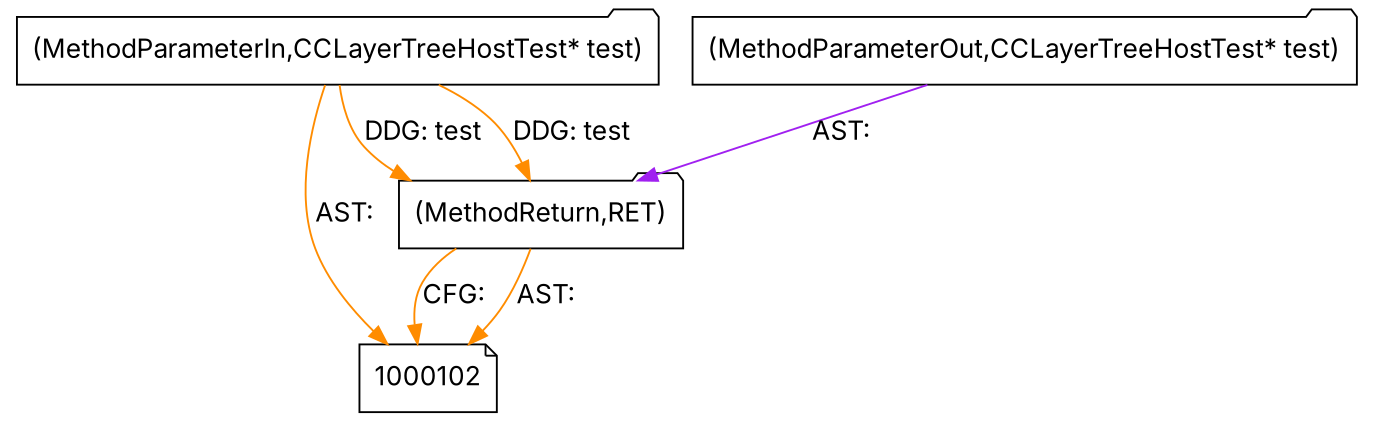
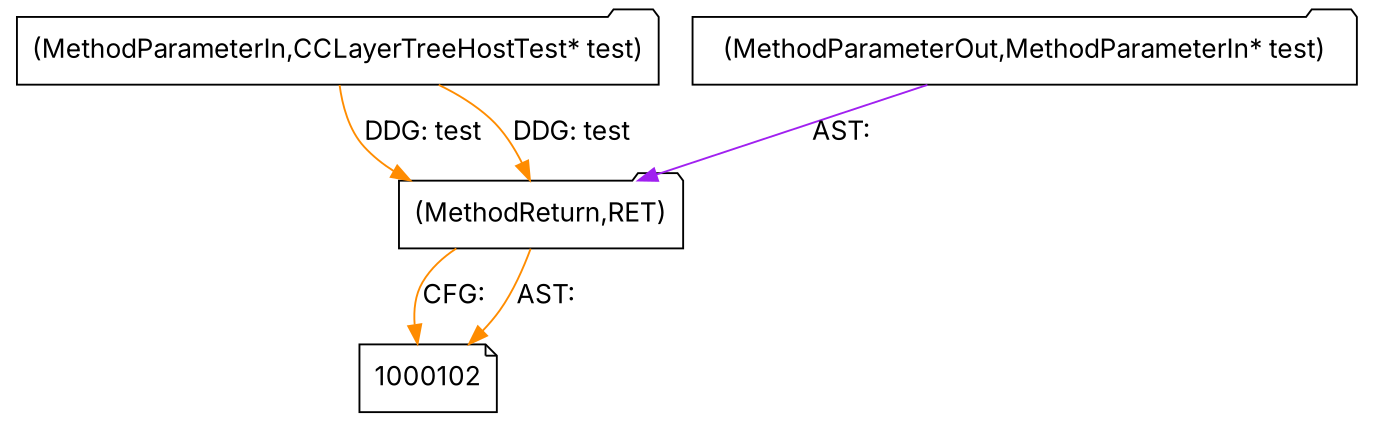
(1025, 51) -> (1025, 51)
(308, 217) -> none
